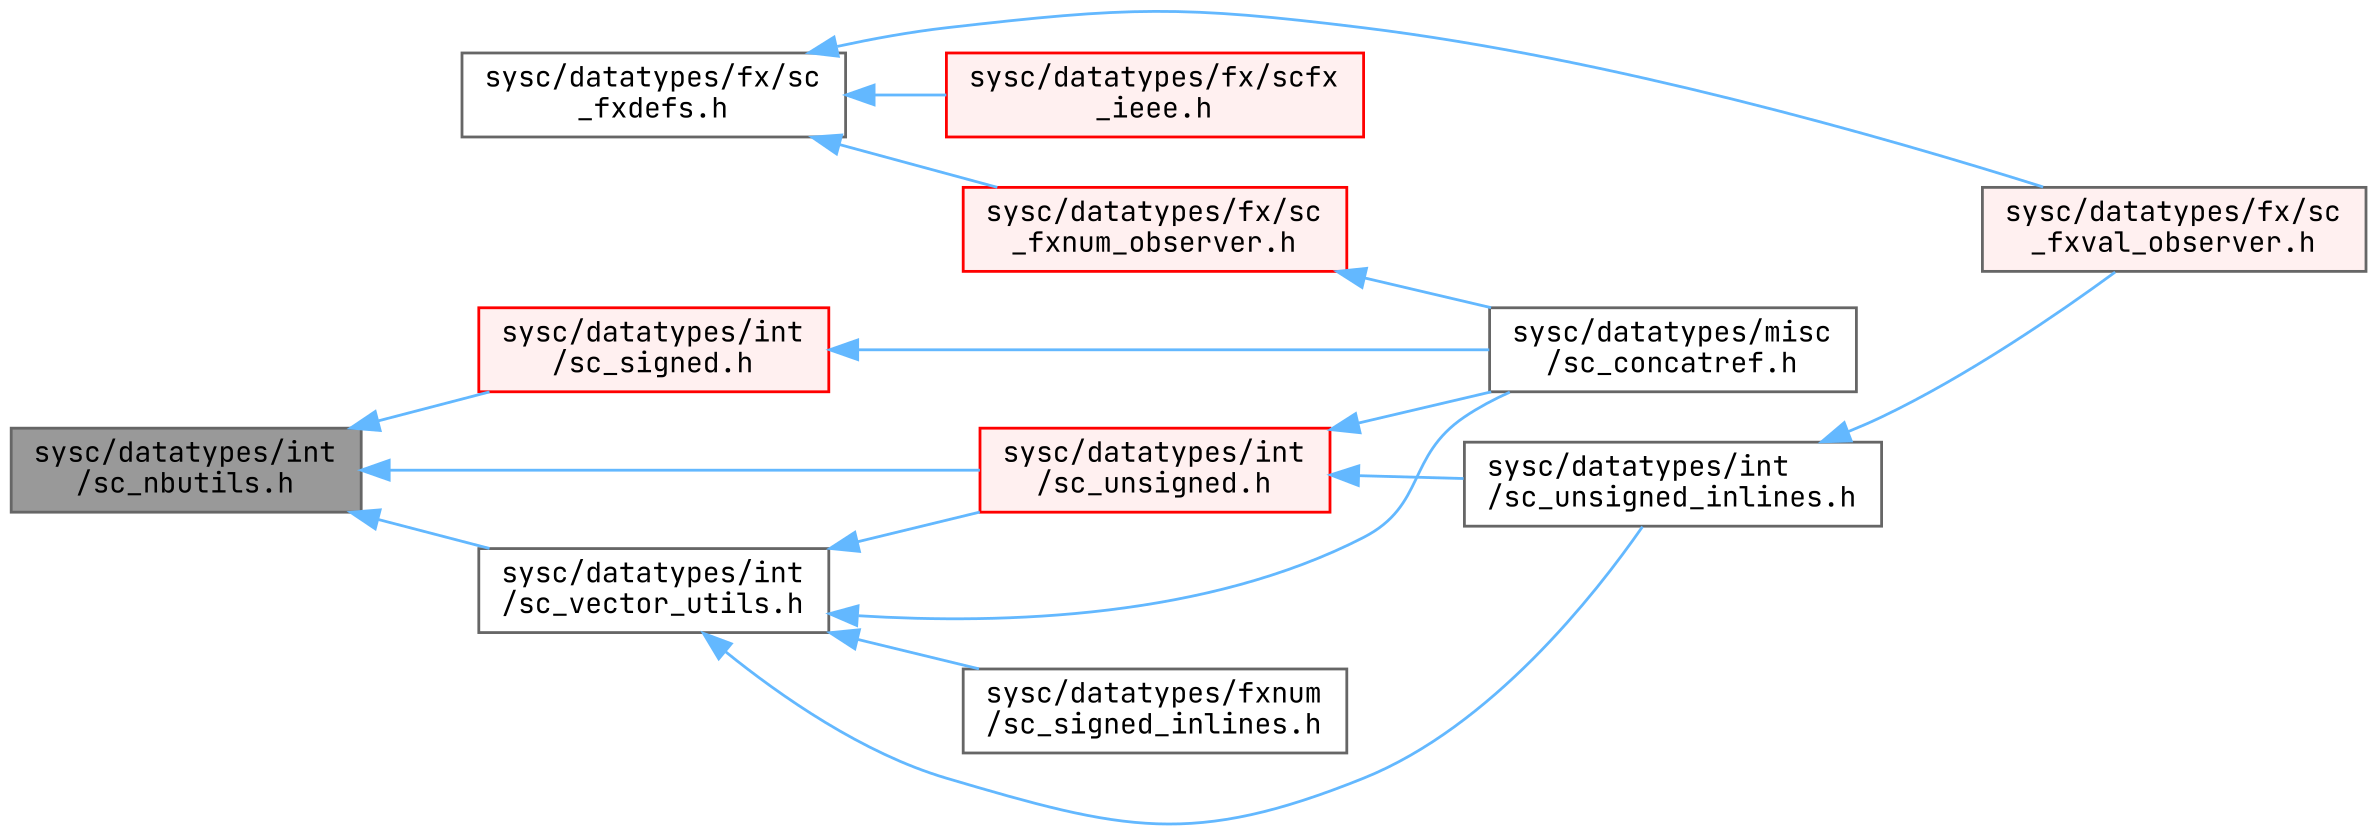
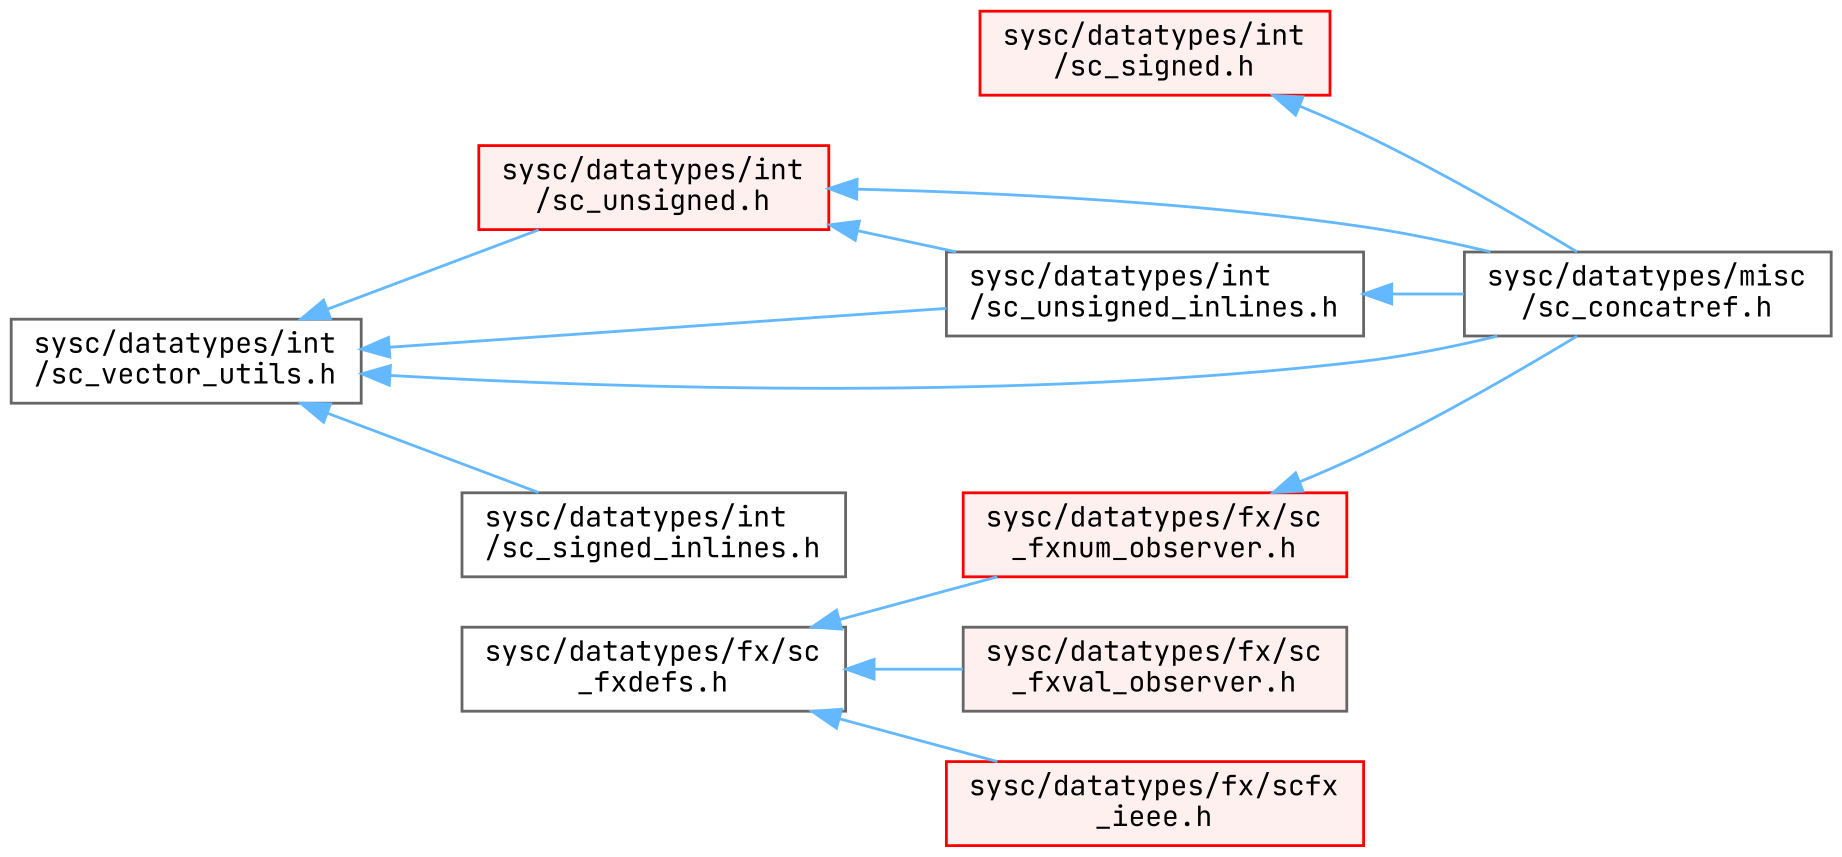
(1986, 359) -> (1428, 294)
(186, 470) -> none
(1155, 711) -> (654, 535)
